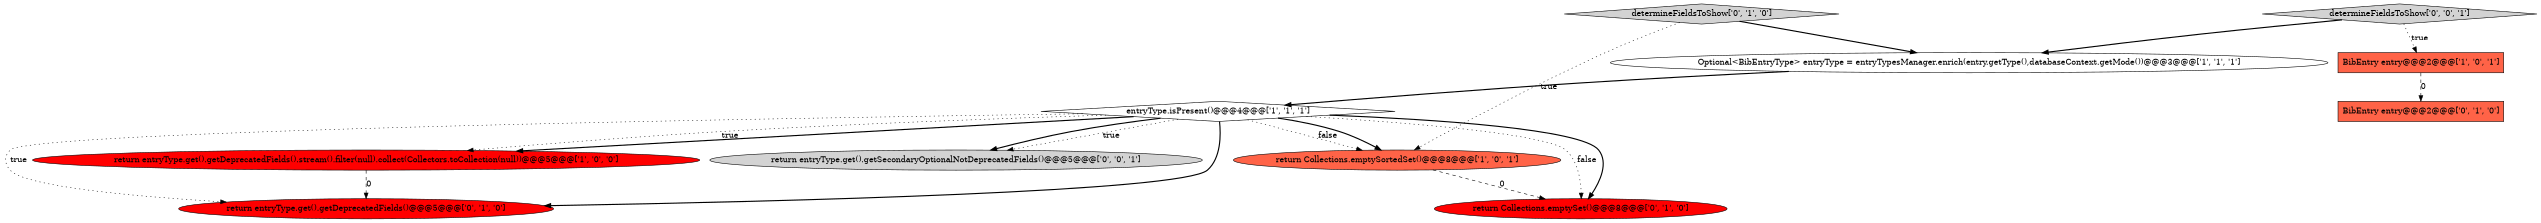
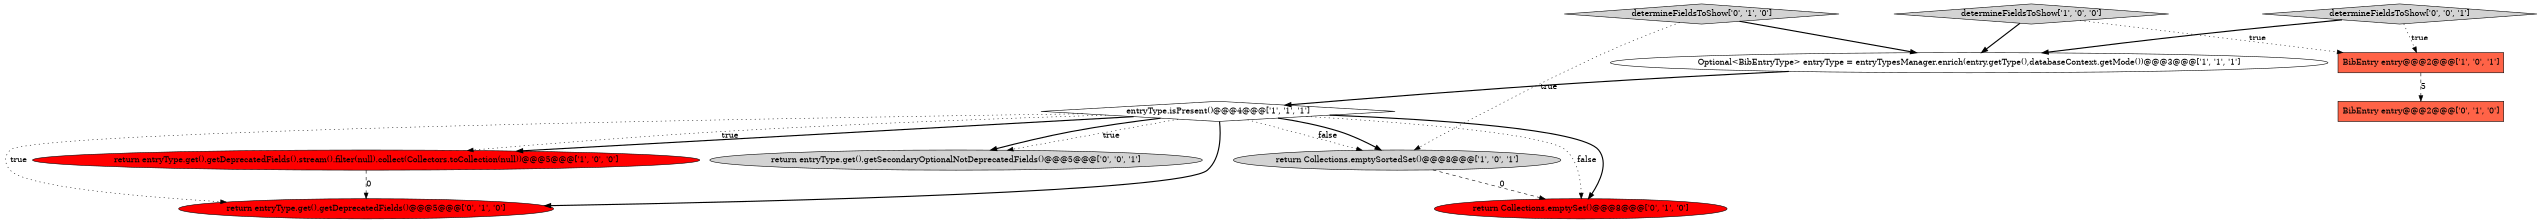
none -> (2031, 14)
(2424, 87) -> (2424, 87)
(1397, 160) -> (1397, 160)
